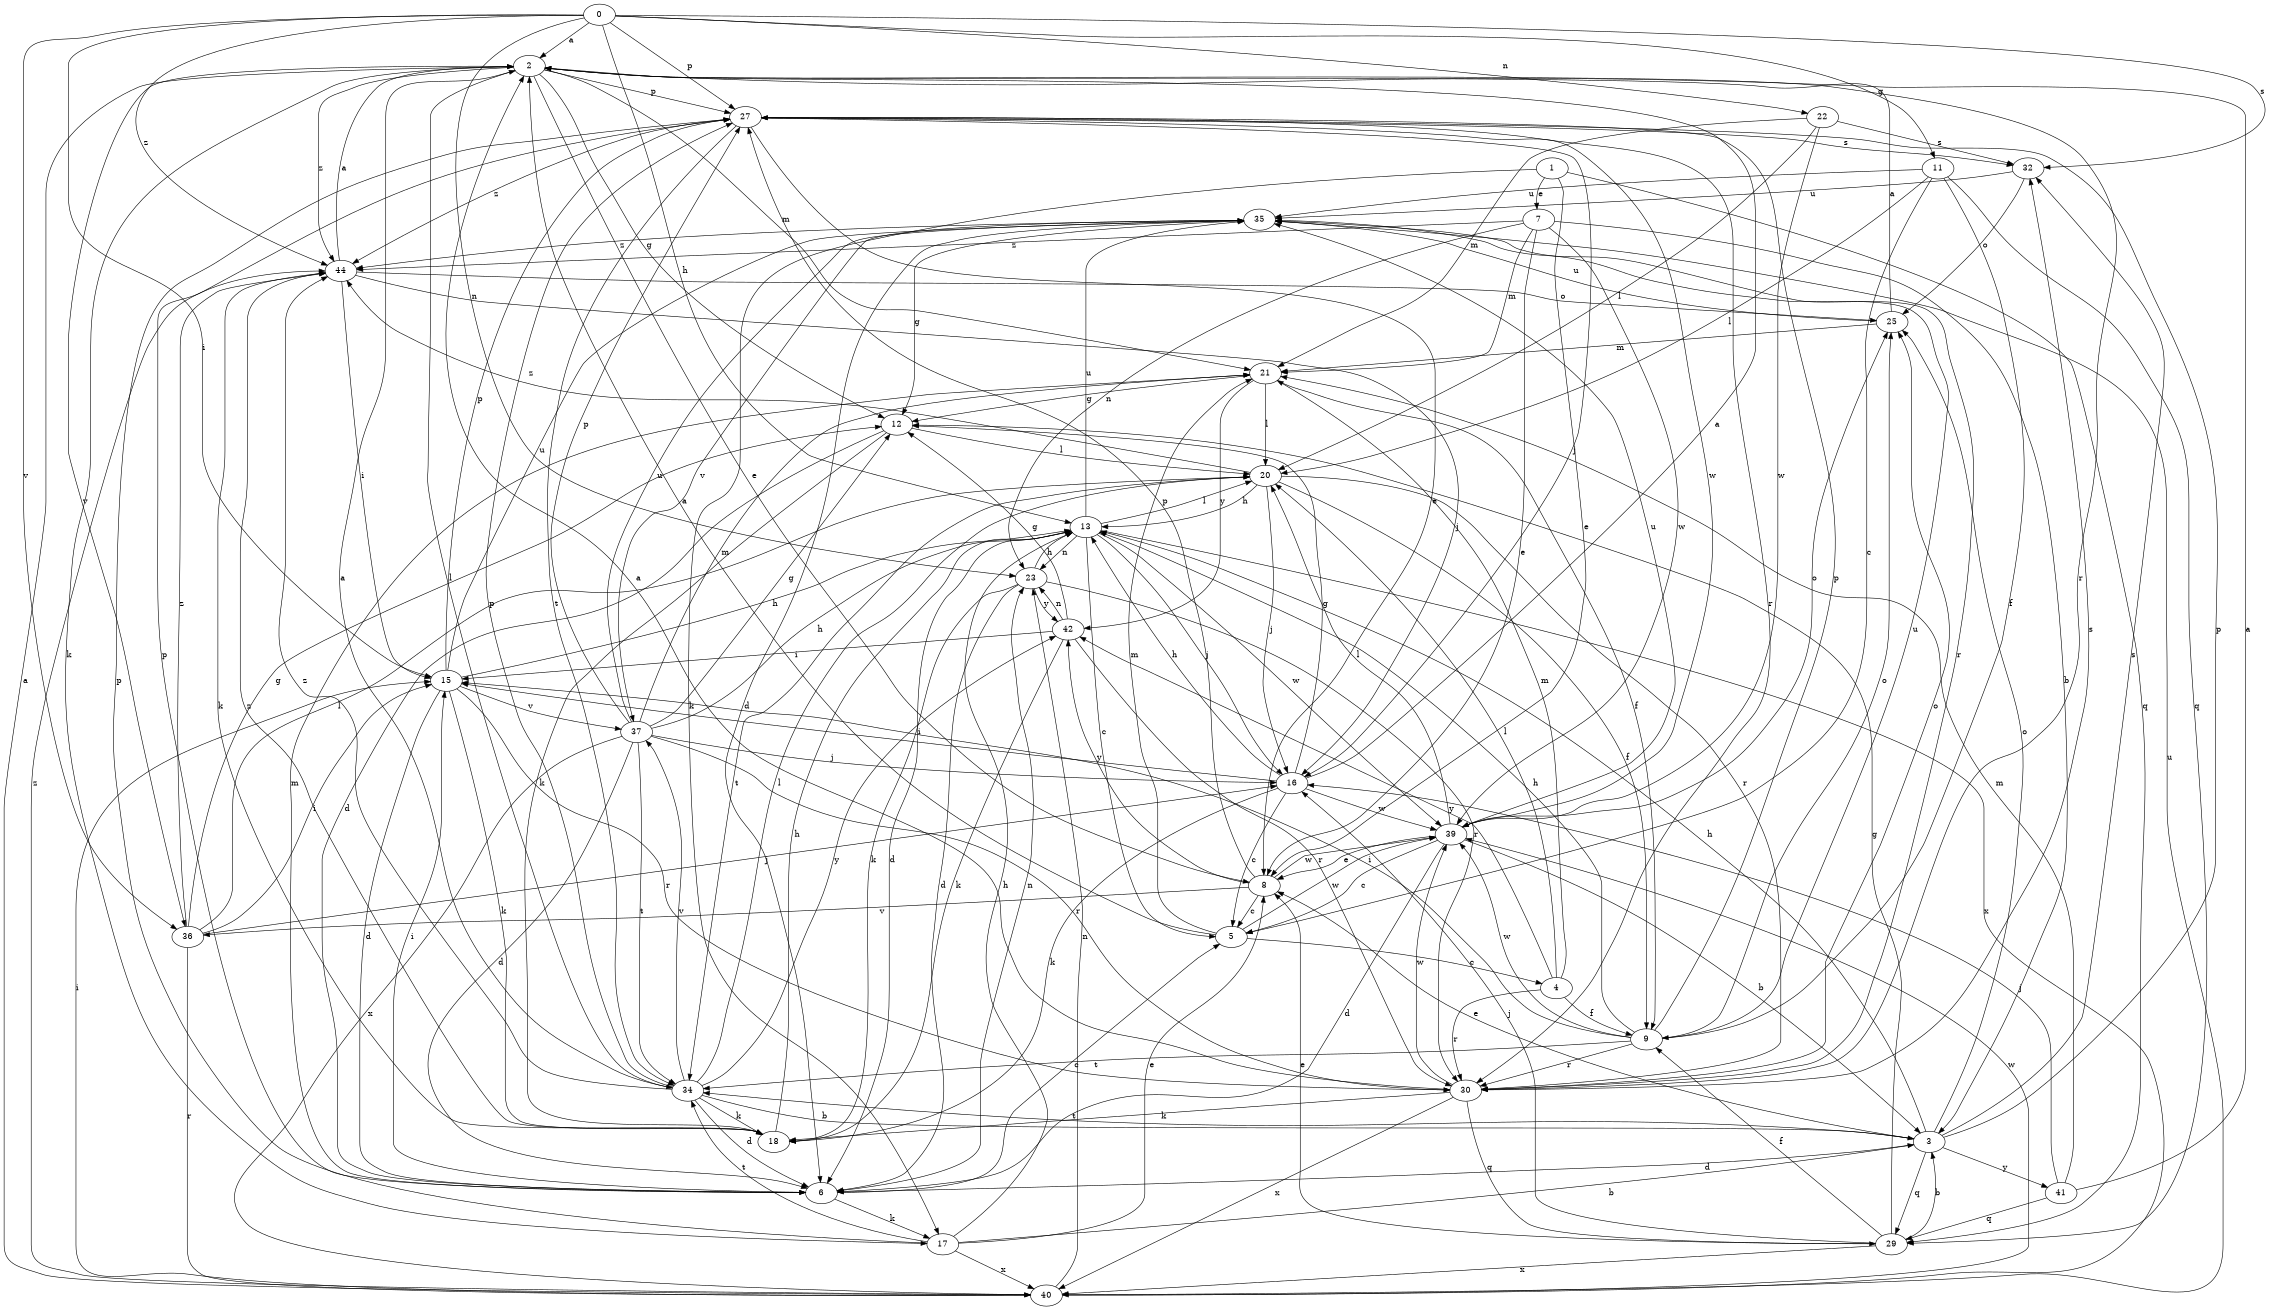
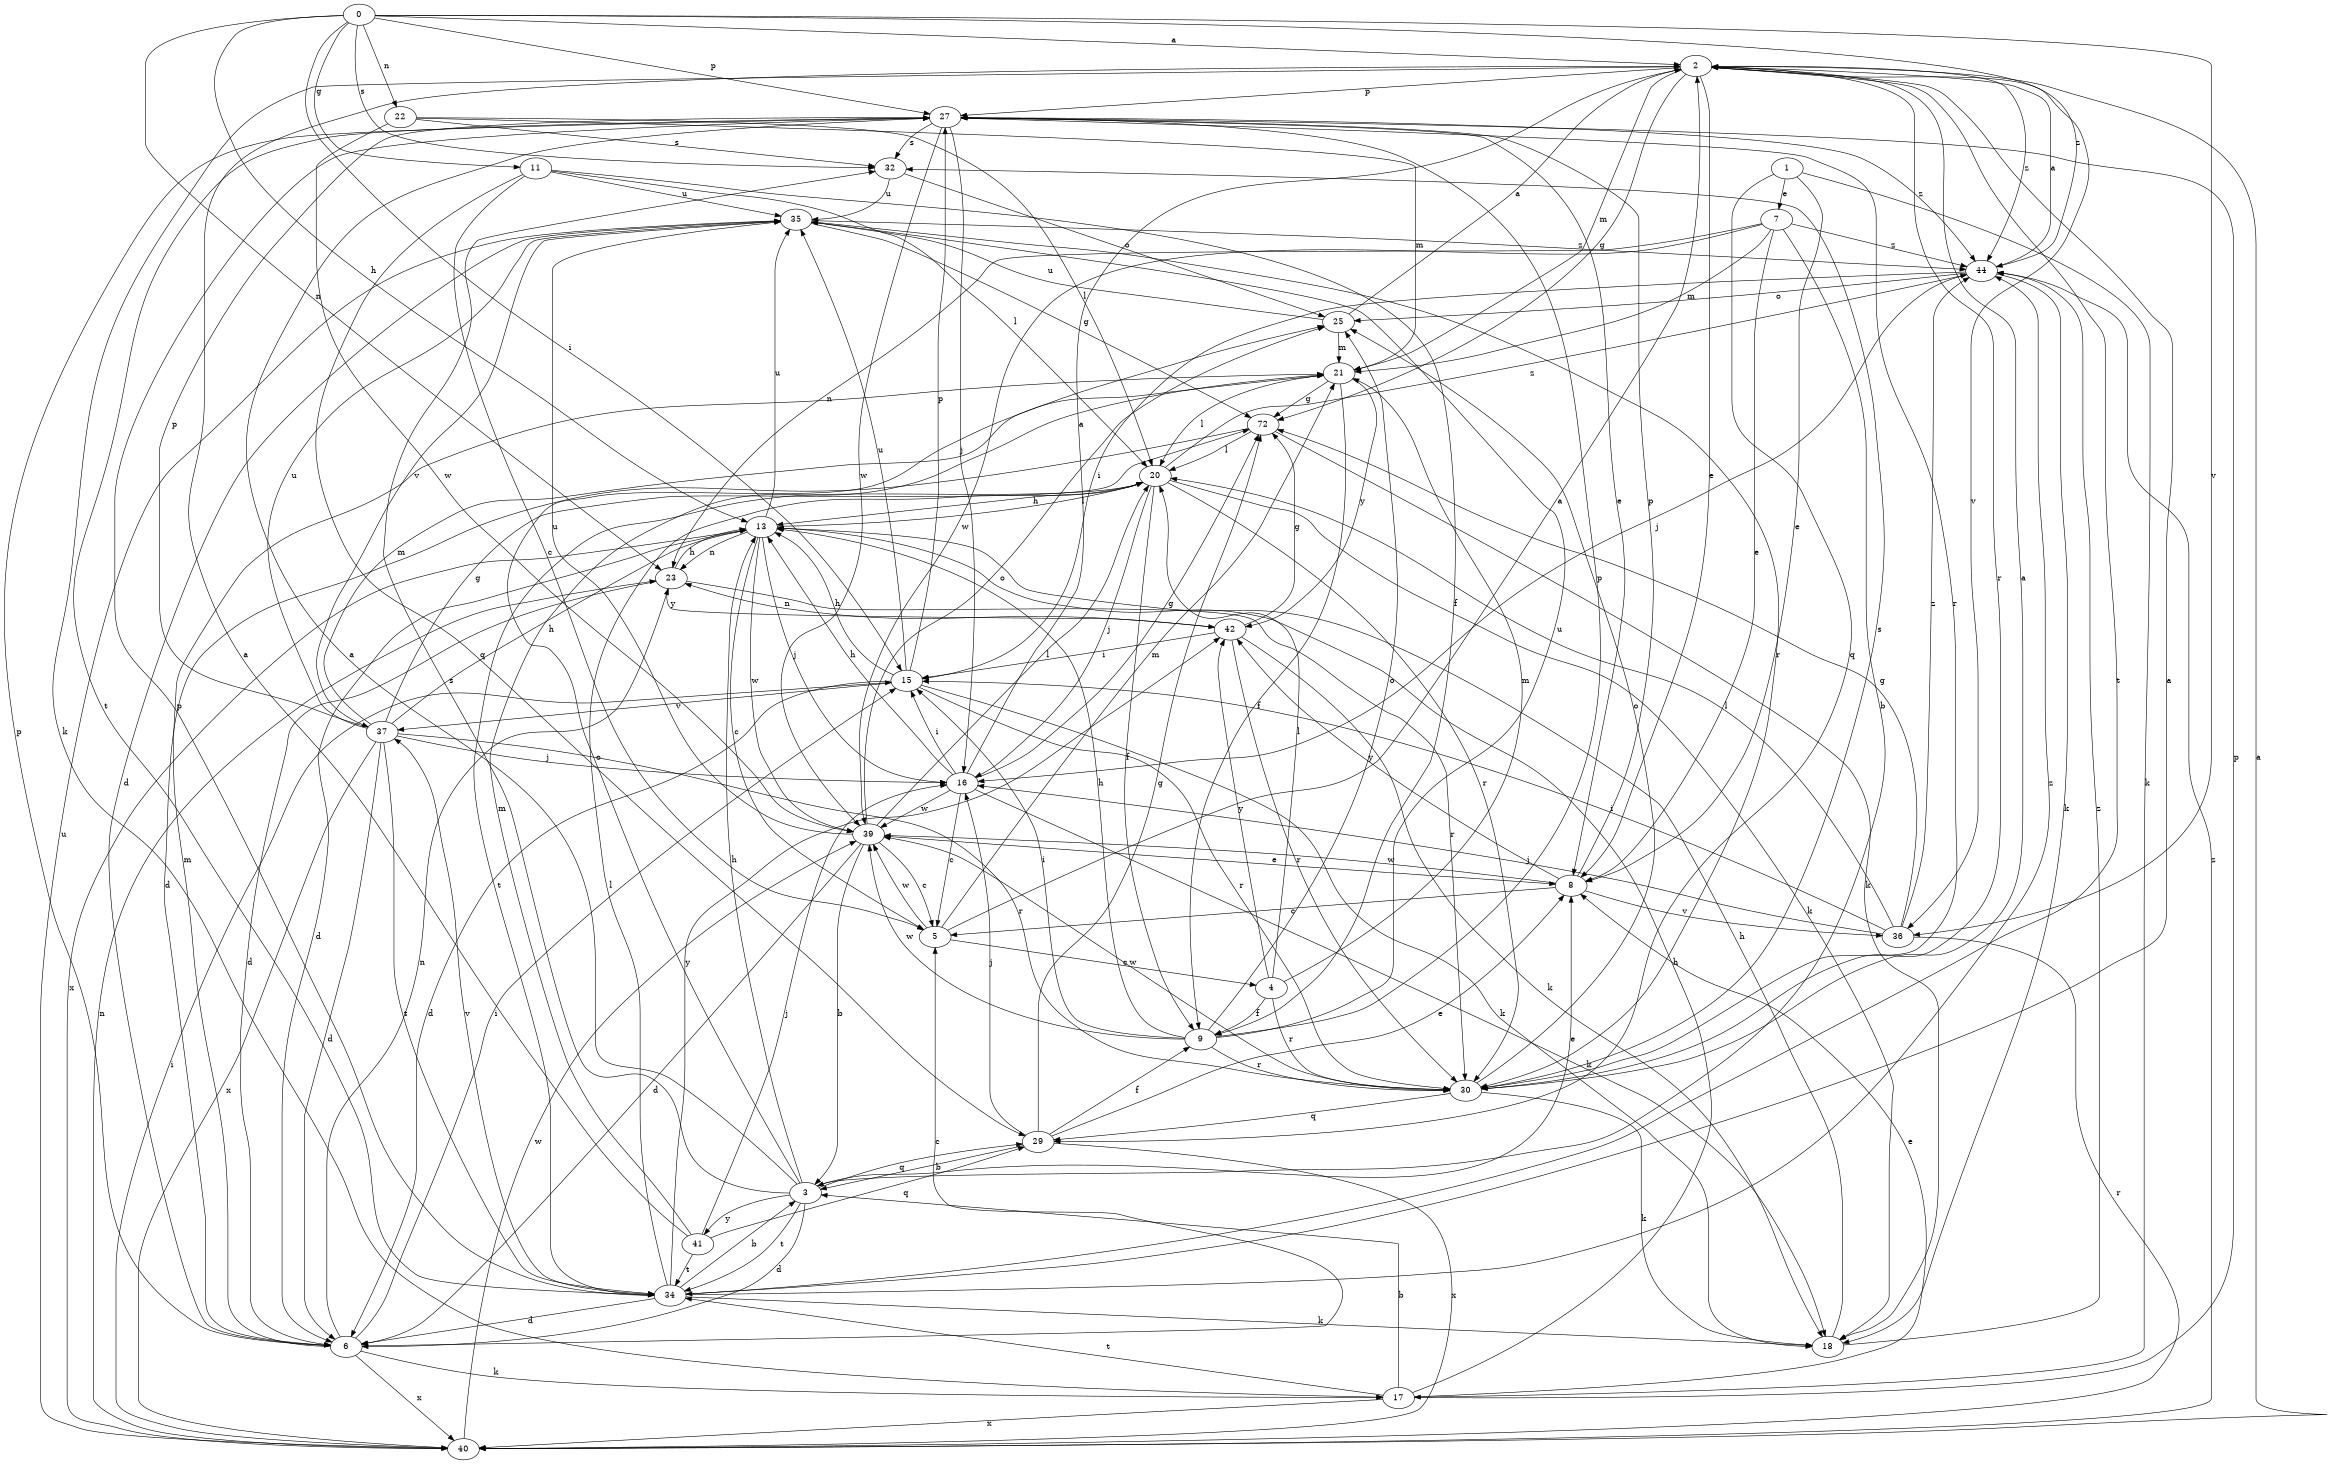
(897, 425) -> (1263, 425)
(451, 578) -> (2119, 681)
(2219, 630) -> (352, 655)
(871, 856) -> (1711, 778)
(1170, 1057) -> (685, 1267)
(1259, 1192) -> (403, 1396)
